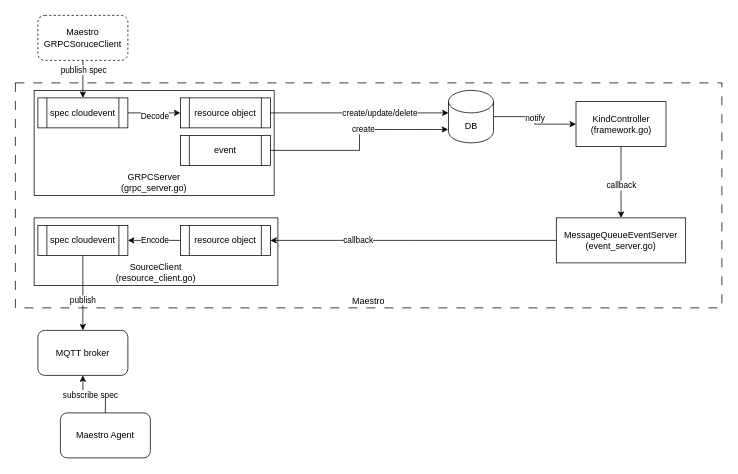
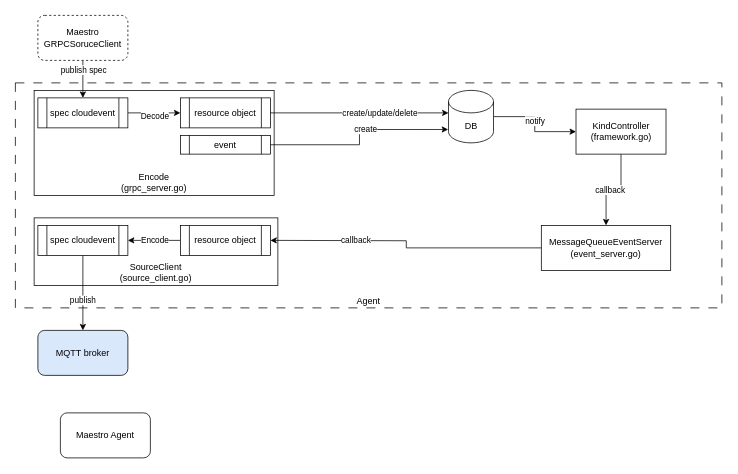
(621, 124) -> (621, 132)
(225, 150) -> (225, 145)
(154, 182) -> (154, 182)
(621, 240) -> (606, 248)
(156, 272) -> (156, 272)
(369, 300) -> (369, 300)
(83, 353) -> (83, 353)
(97, 394) -> none
